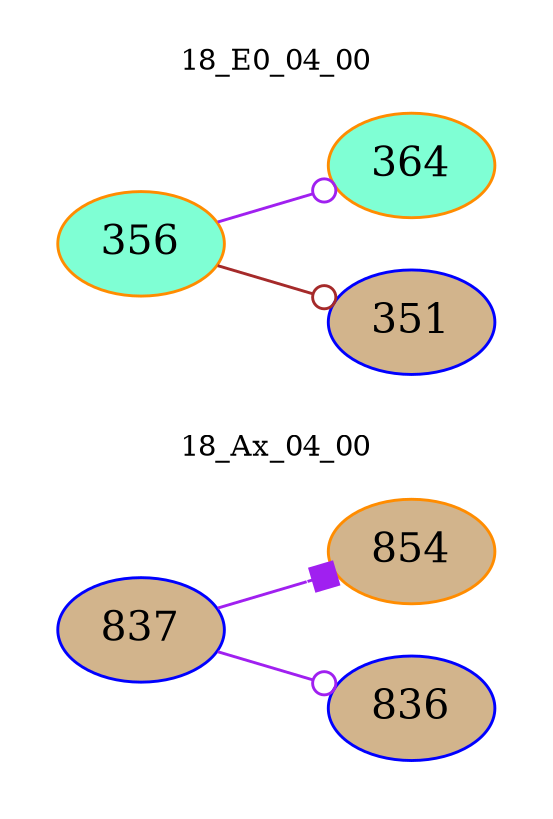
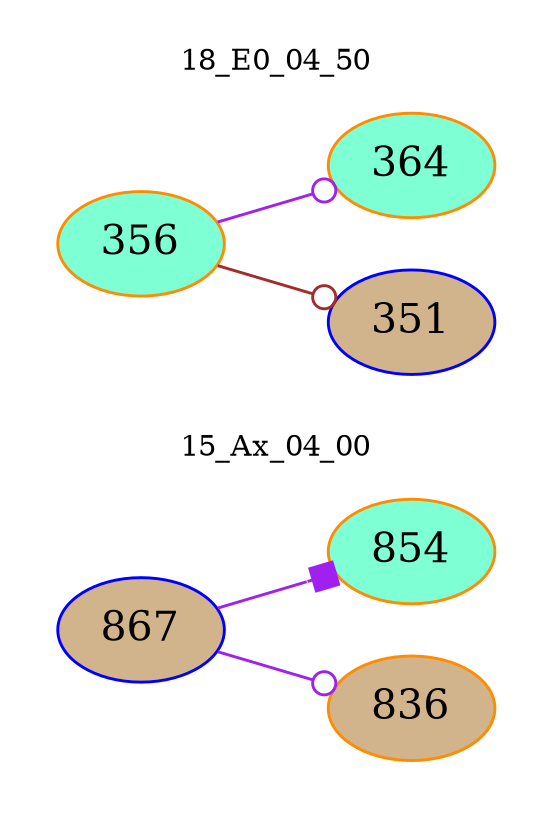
(276, 62) -> (276, 62)
(276, 448) -> (276, 448)
(412, 552) -> (412, 552)
(141, 630) -> (141, 630)
(412, 708) -> (412, 708)
